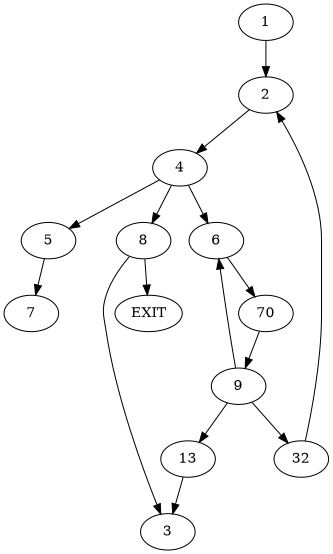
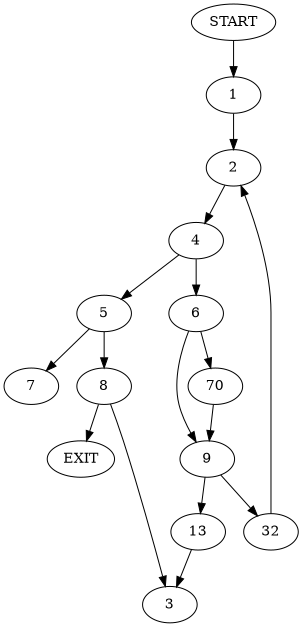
none -> (234, 22)
(164, 200) -> (104, 345)
(227, 319) -> (177, 383)
